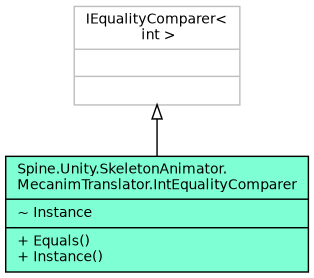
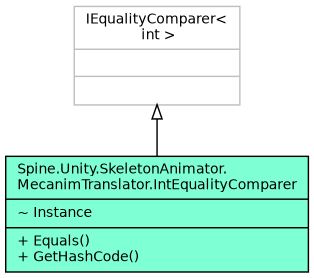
(61, 257) -> (79, 257)
